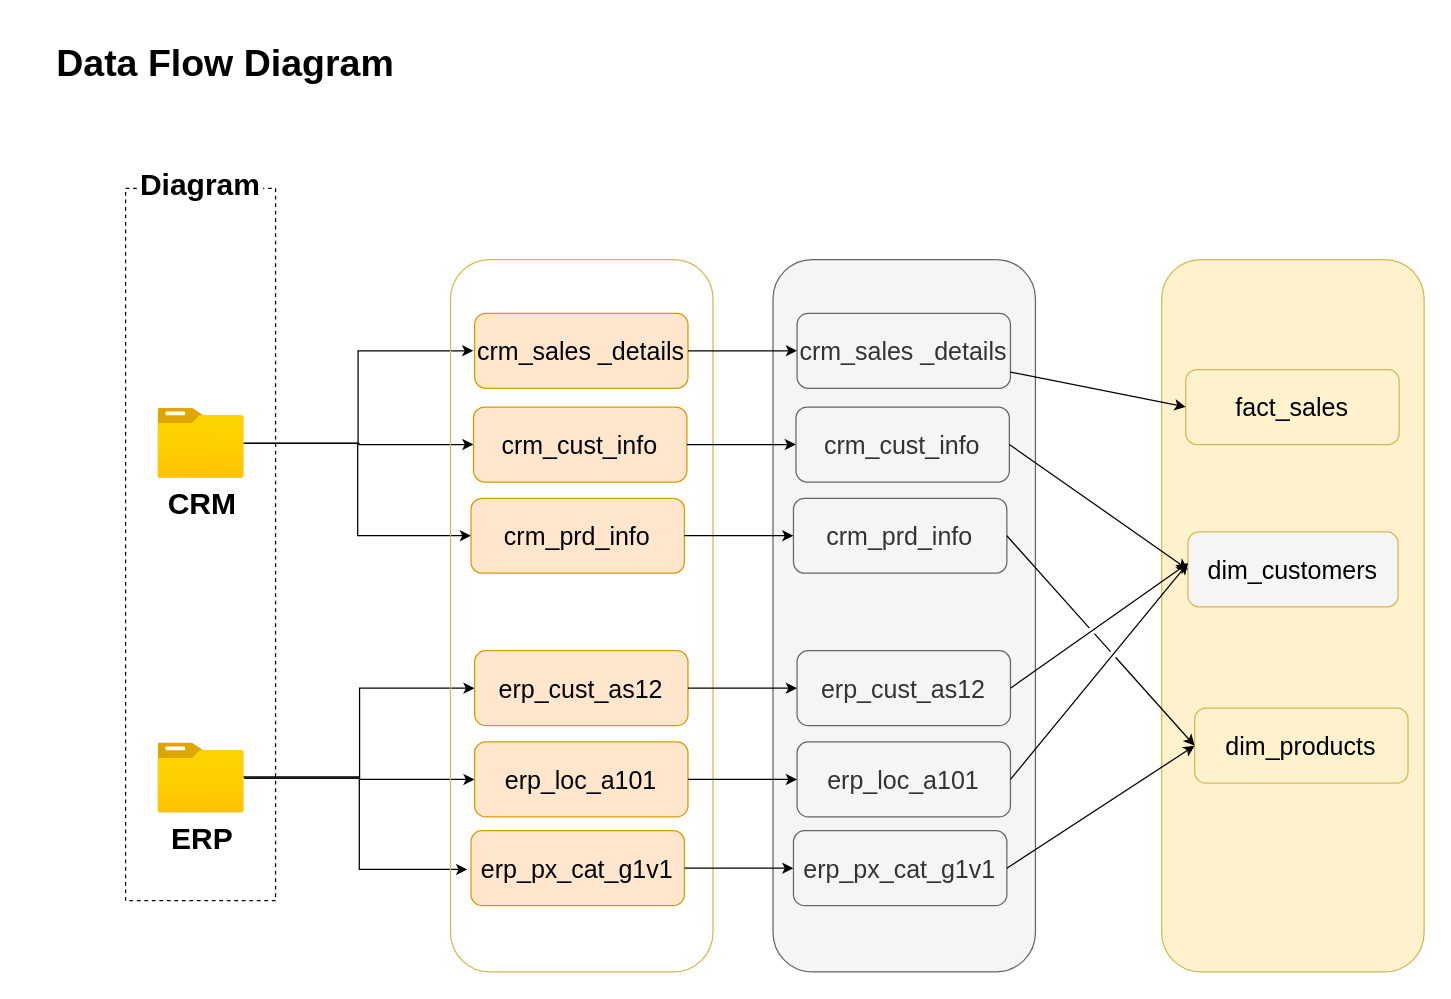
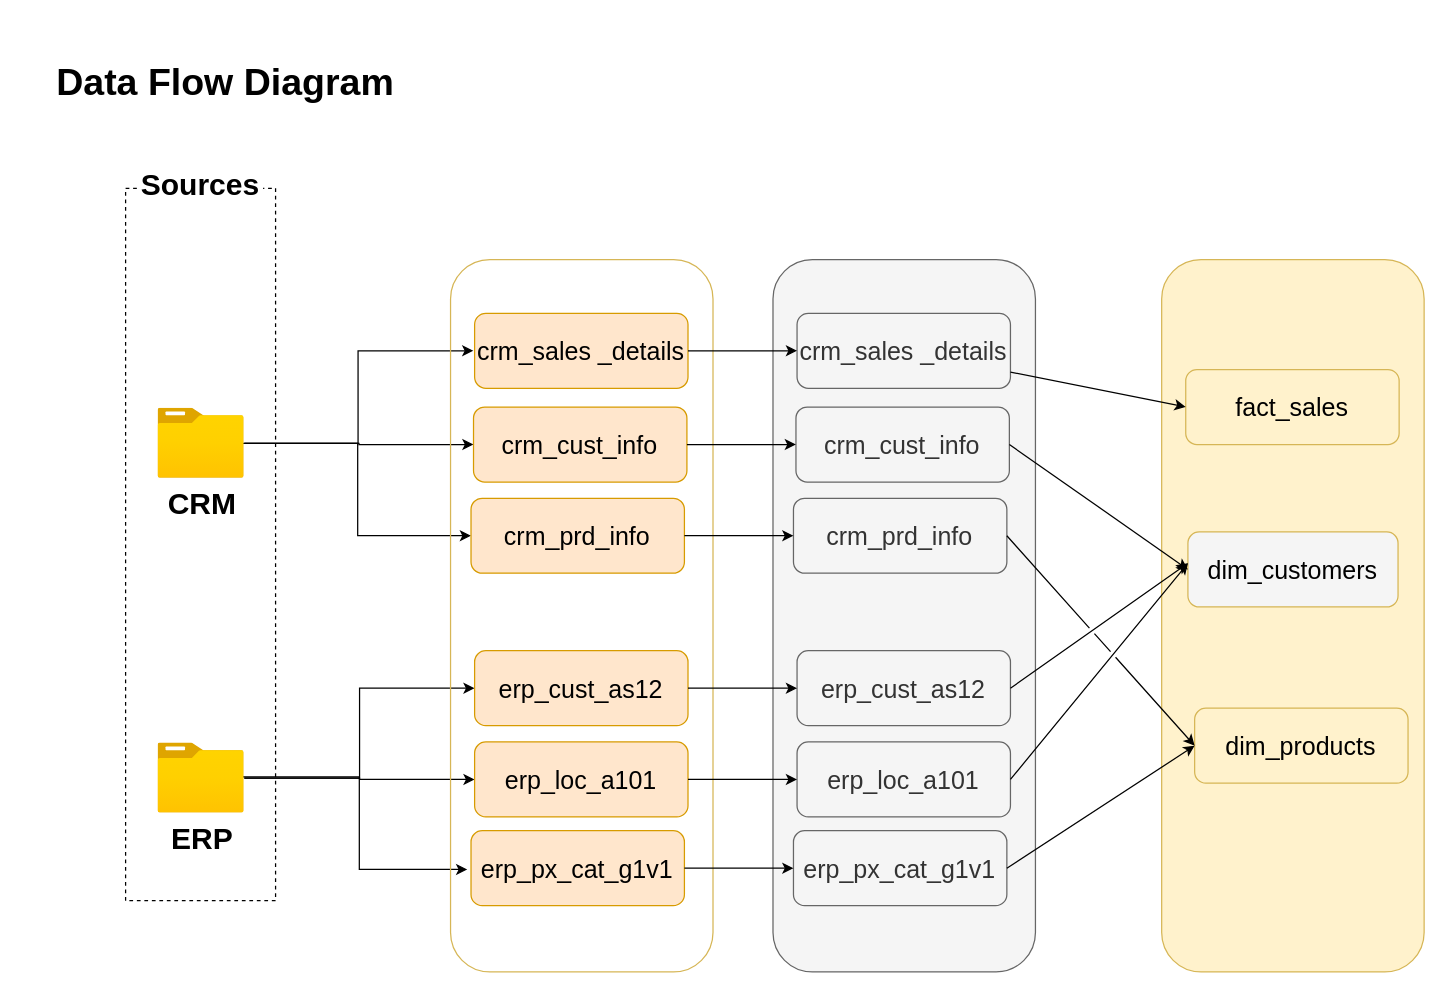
(226, 63) -> (226, 82)
(201, 186) -> (201, 186)
